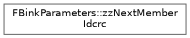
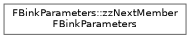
(95, 19) -> (95, 19)
